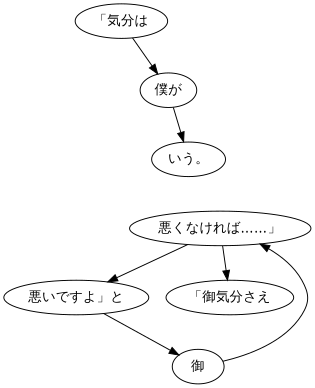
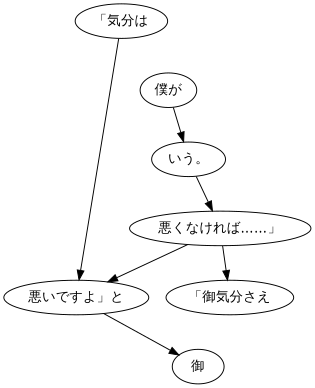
(142, 52) -> (100, 154)
(299, 319) -> (202, 189)
